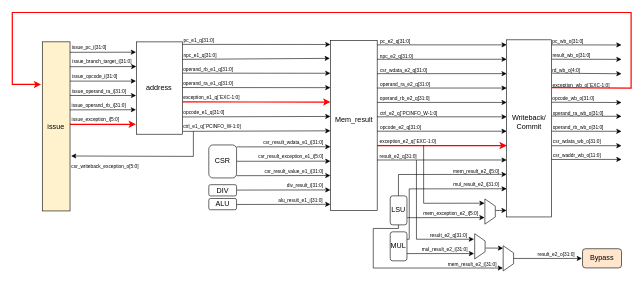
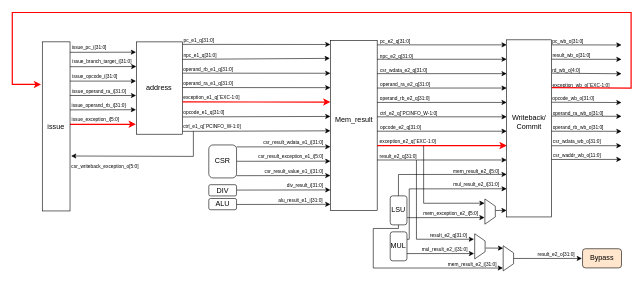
(56, 126) -> (56, 126)
